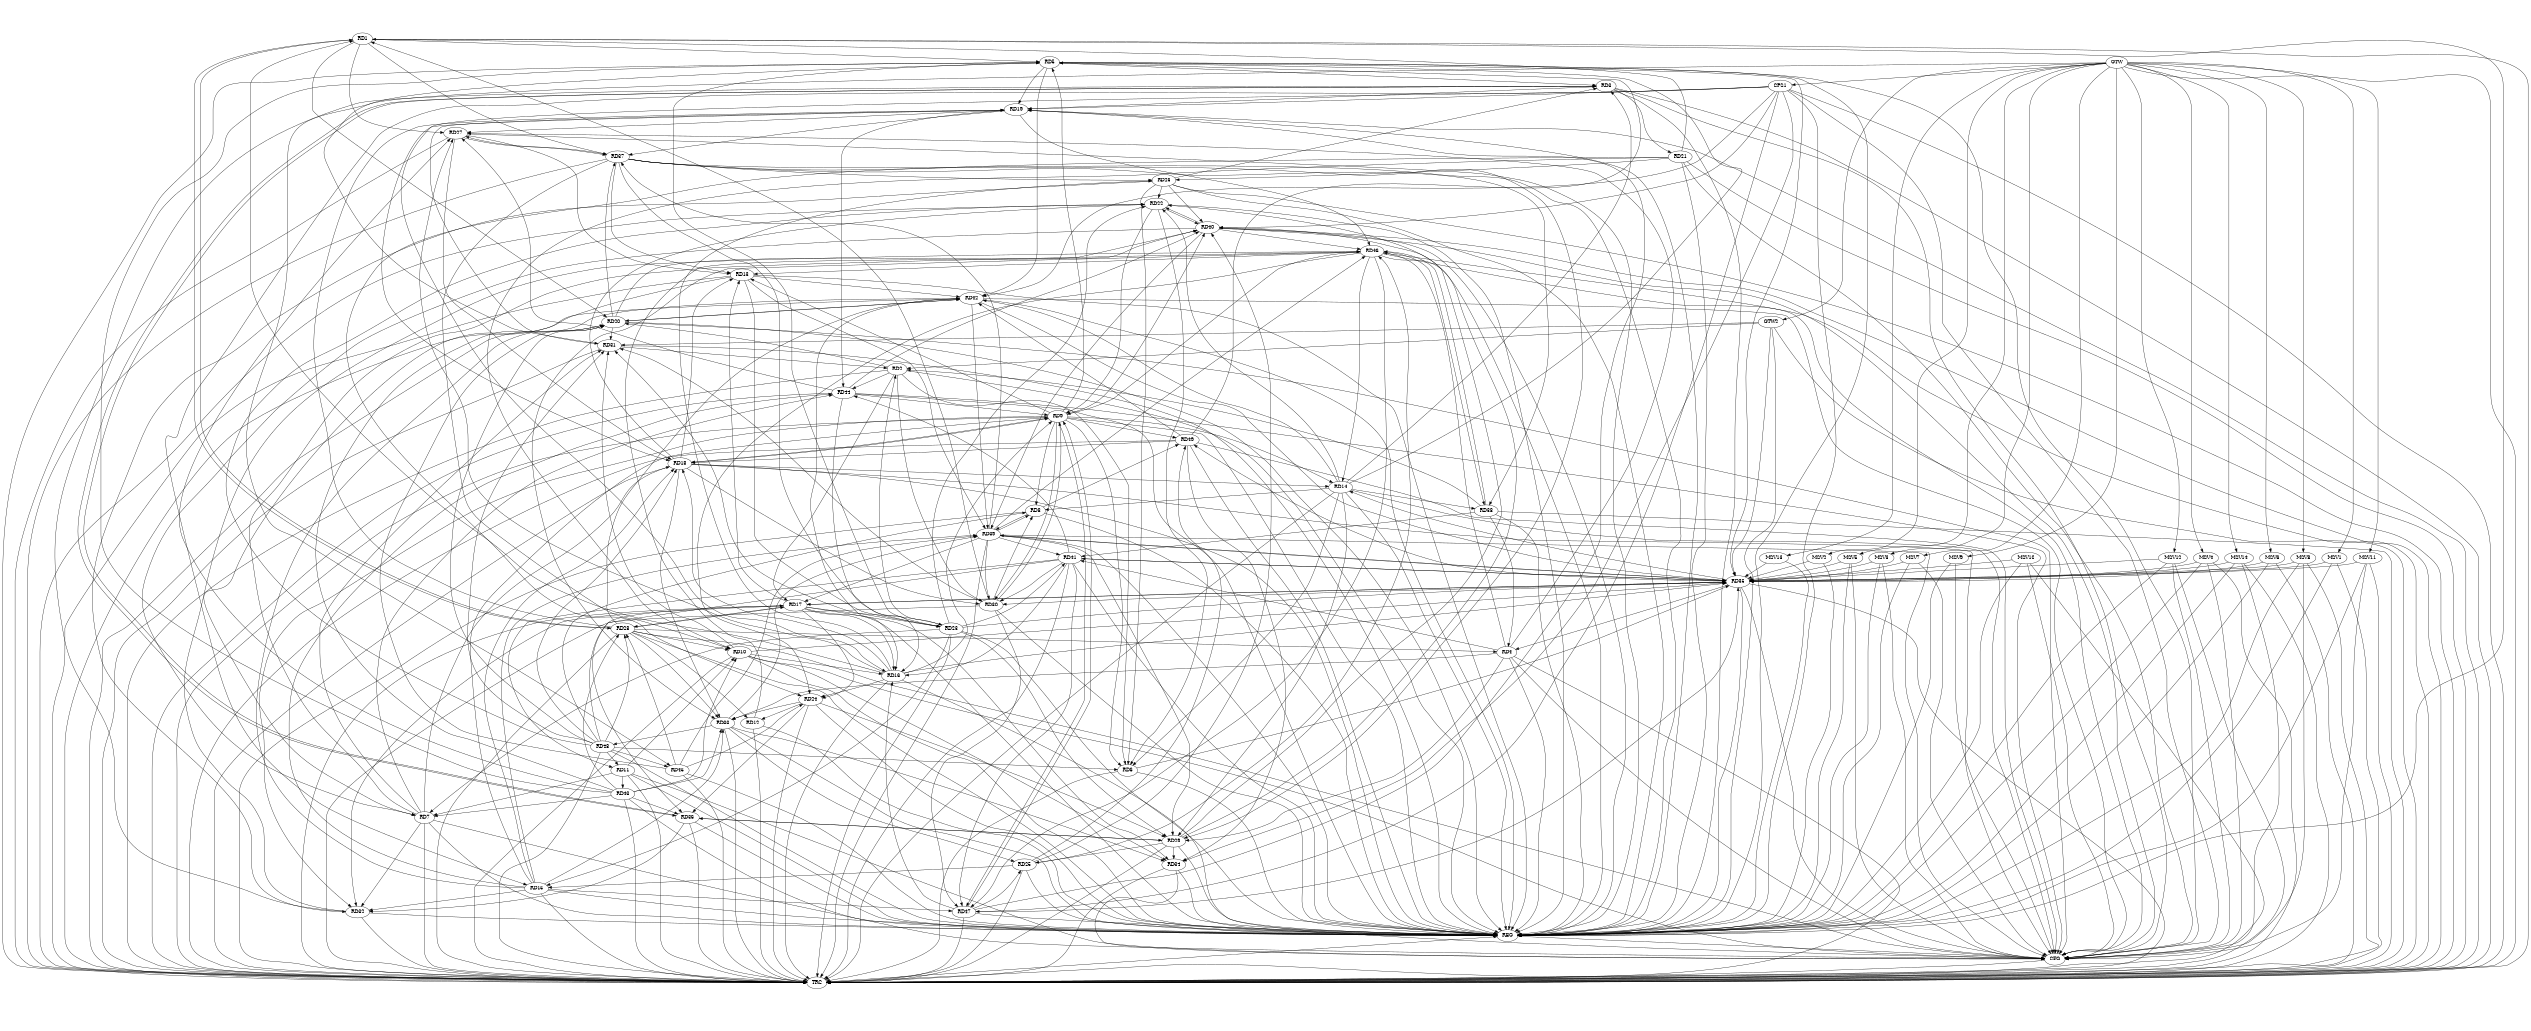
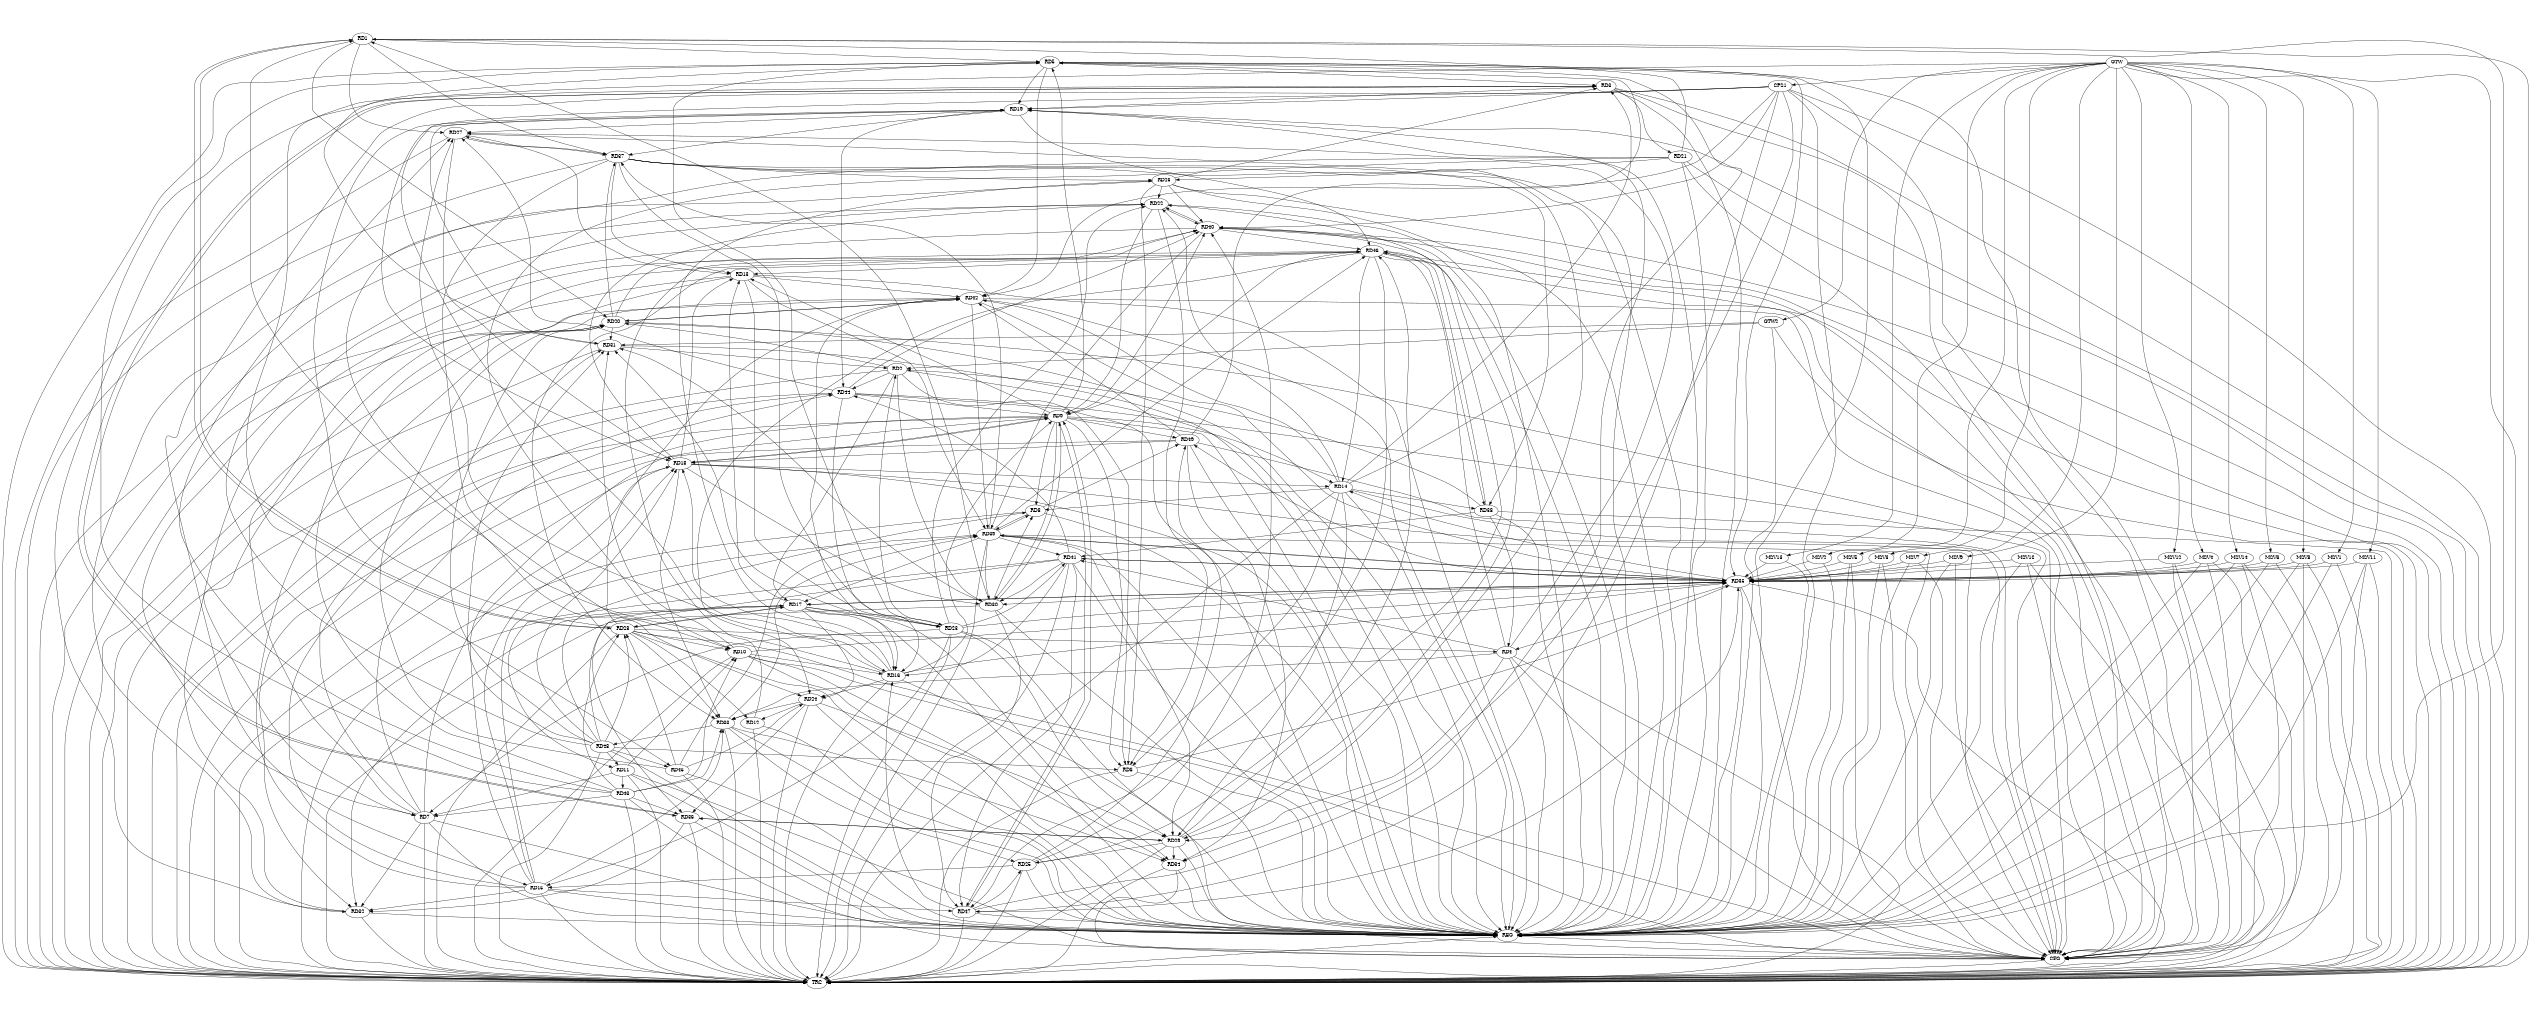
(1761, 453) -> (1897, 568)
(1905, 867) -> none
